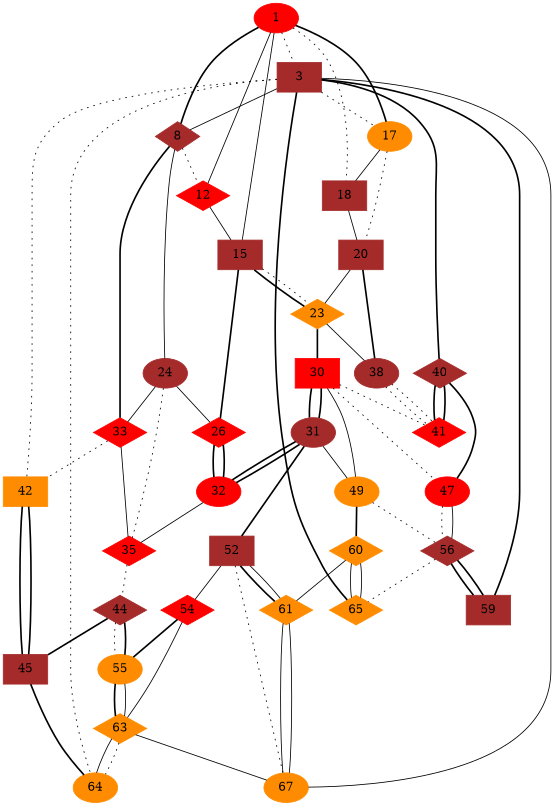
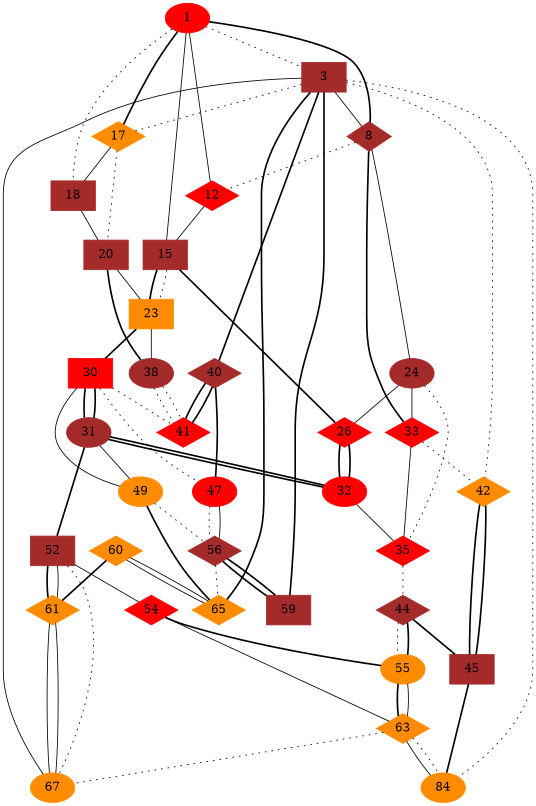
(390, 136) -> (118, 136)
(317, 314) -> (151, 314)
(25, 492) -> (483, 492)
(356, 521) -> (174, 556)
(321, 580) -> (85, 579)
(201, 757) -> (229, 758)
(95, 788) -> (443, 788)
